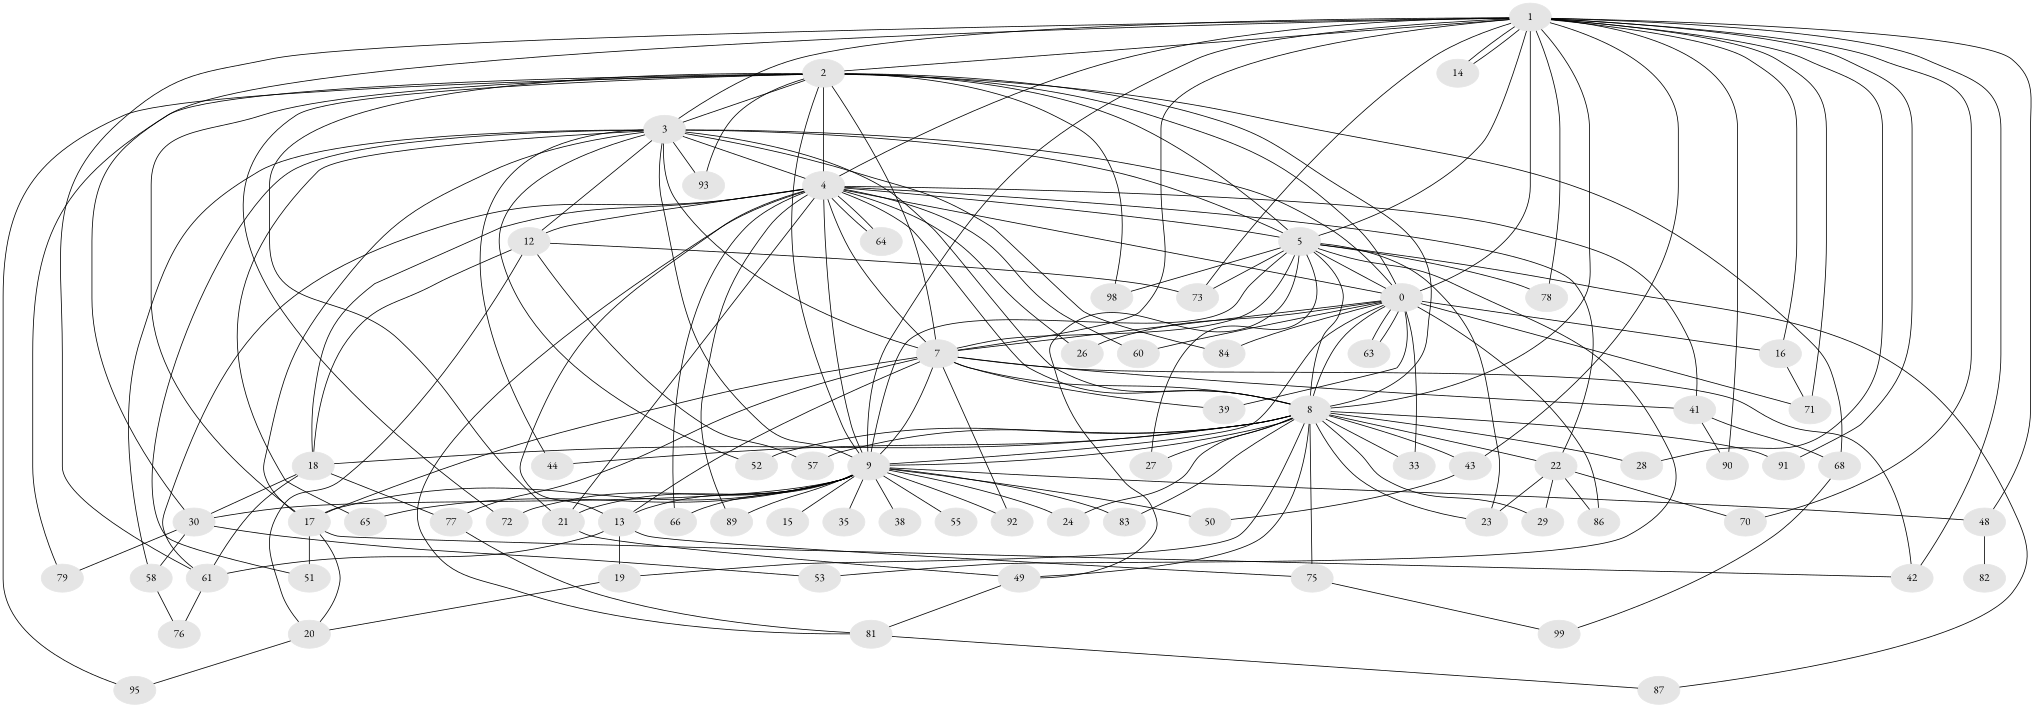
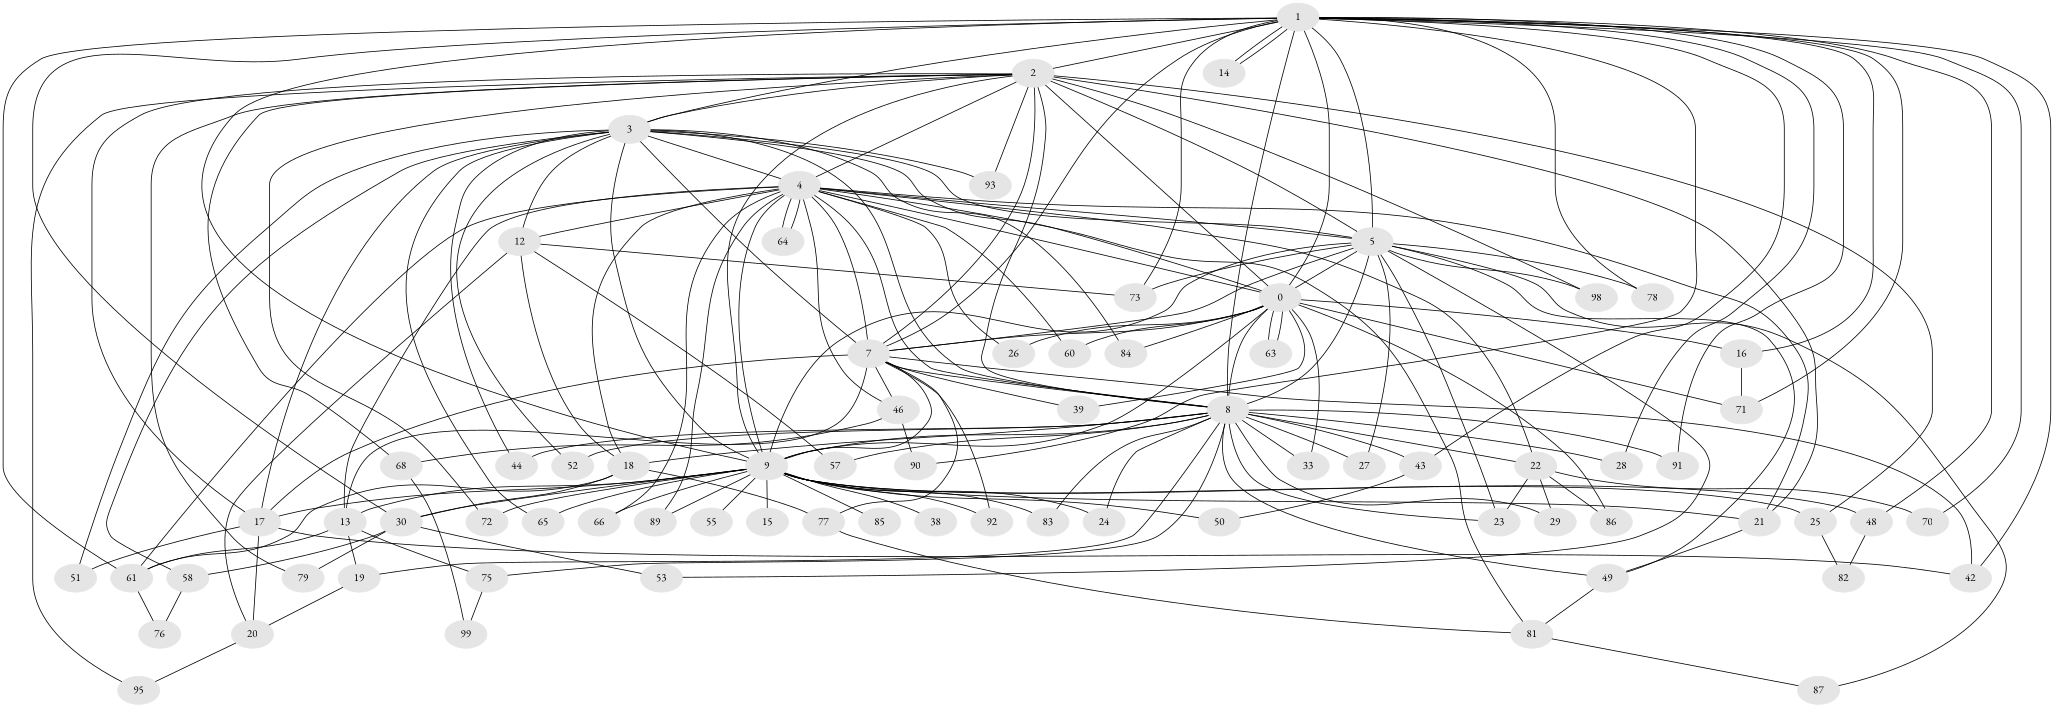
(1146, 54) -> none
(1695, 410) -> (898, 410)
(844, 522) -> (880, 522)
none -> (1815, 522)
